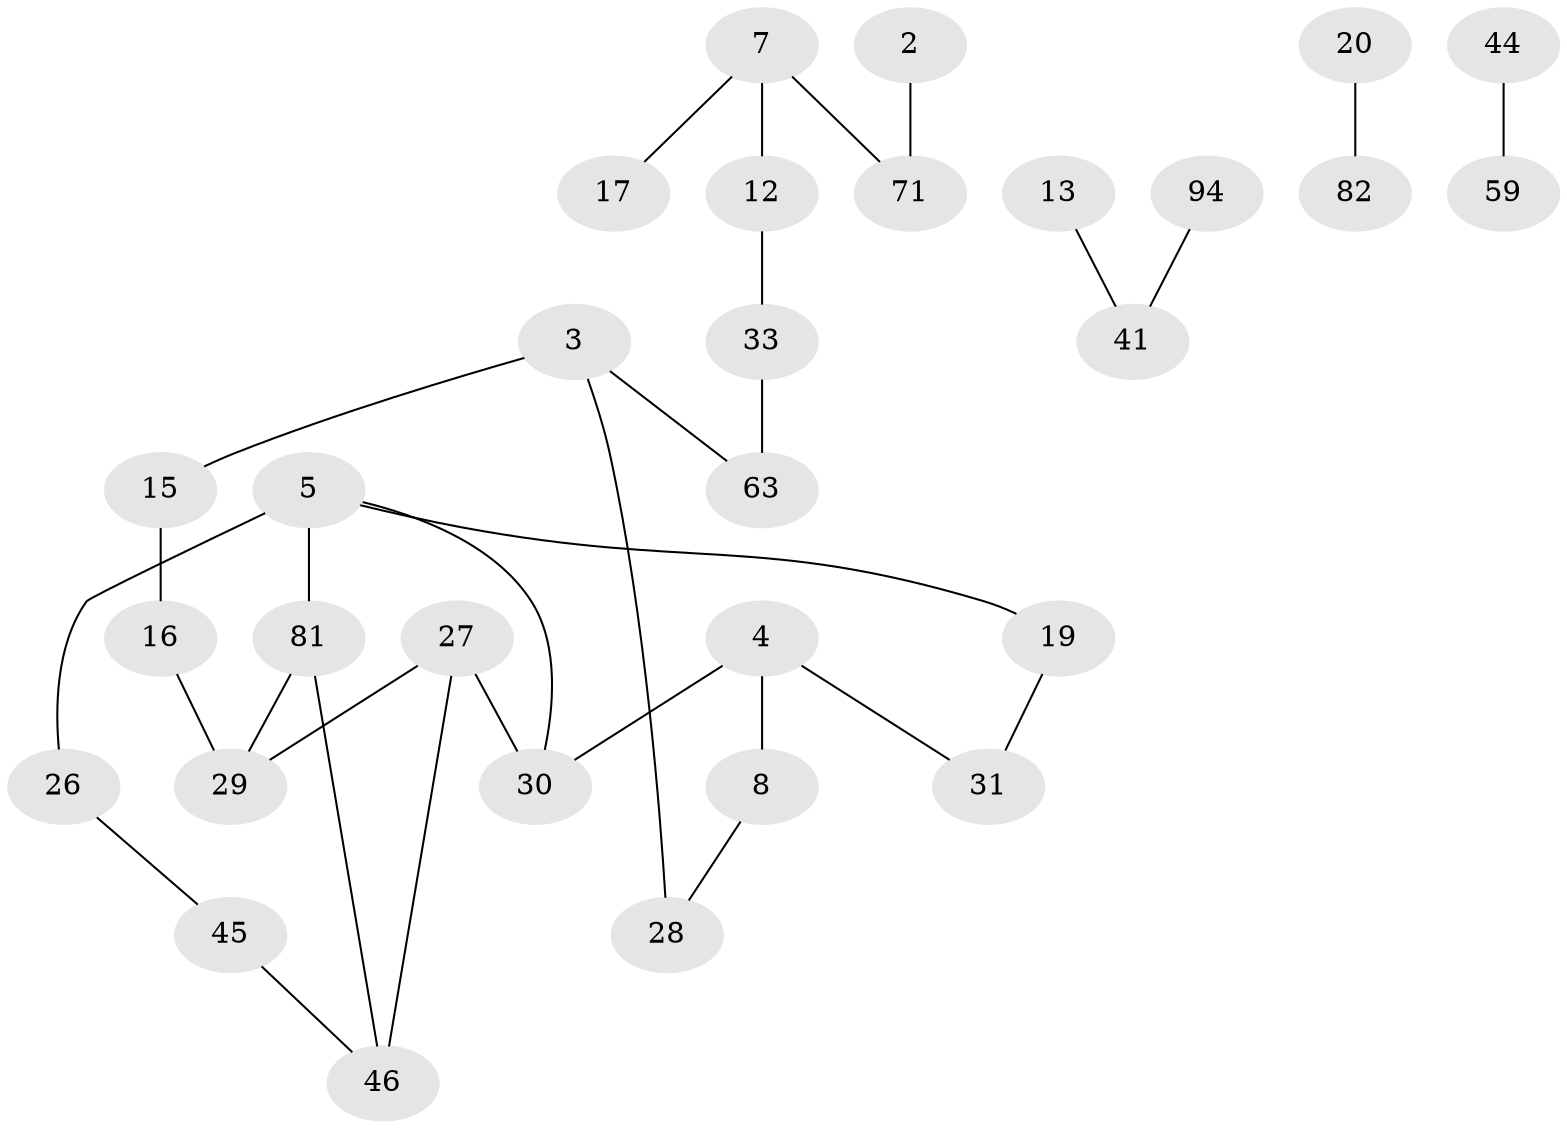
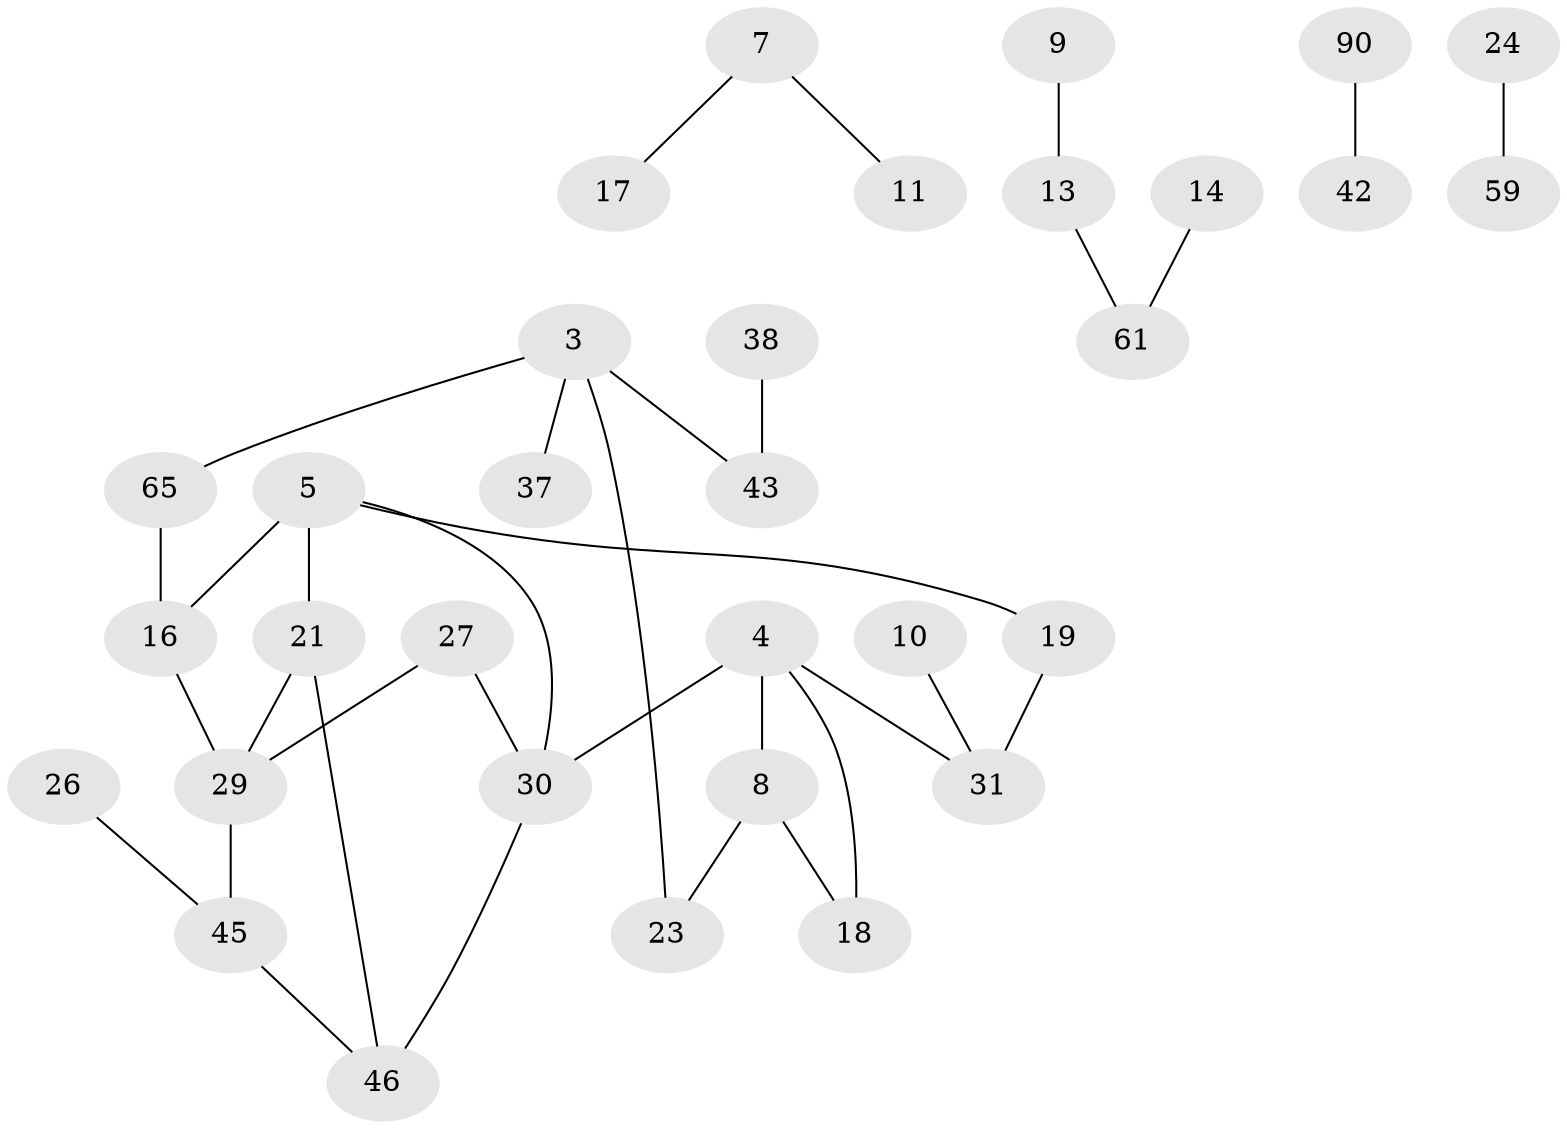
(910, 45) -> none
none -> (1059, 45)
(1355, 45) -> (1355, 45)
(1504, 45) -> (1504, 45)
(762, 194) -> none
(910, 194) -> (910, 194)
(1207, 194) -> (1207, 194)
(1355, 194) -> (1355, 194)
(762, 342) -> (762, 342)
(1133, 342) -> (1133, 342)
(161, 490) -> (161, 490)
none -> (536, 490)
(762, 490) -> (762, 490)
(107, 590) -> (235, 564)
(309, 639) -> (309, 639)
none -> (910, 639)
none -> (231, 861)
(420, 861) -> (468, 939)
(667, 935) -> (667, 935)
none -> (855, 935)
